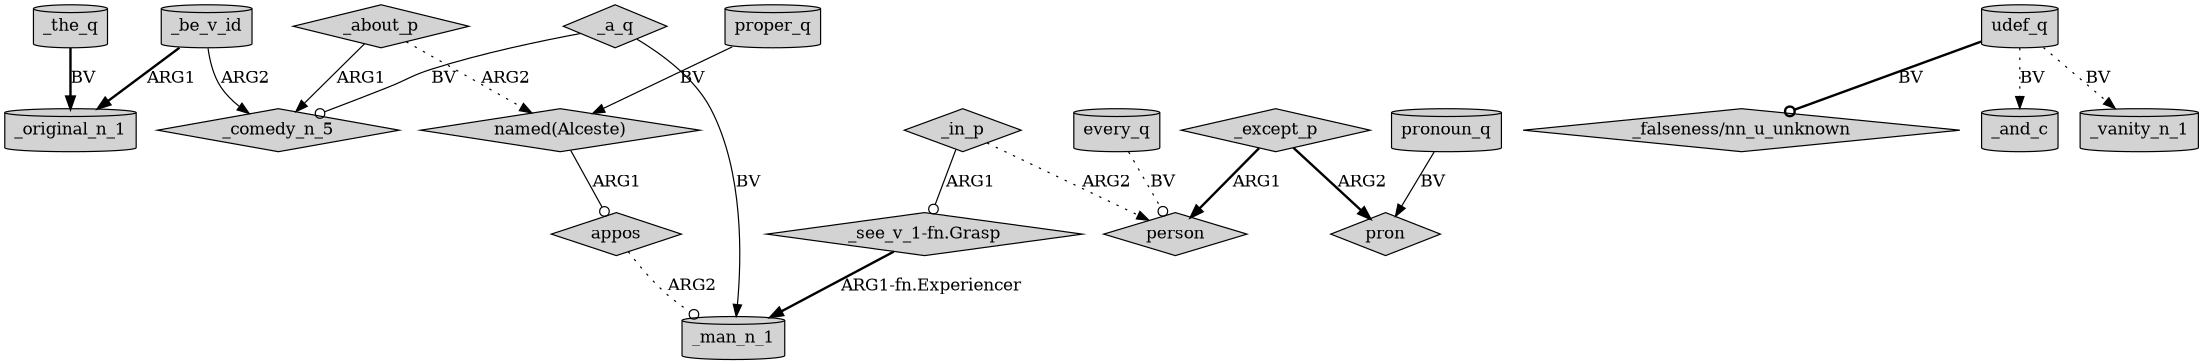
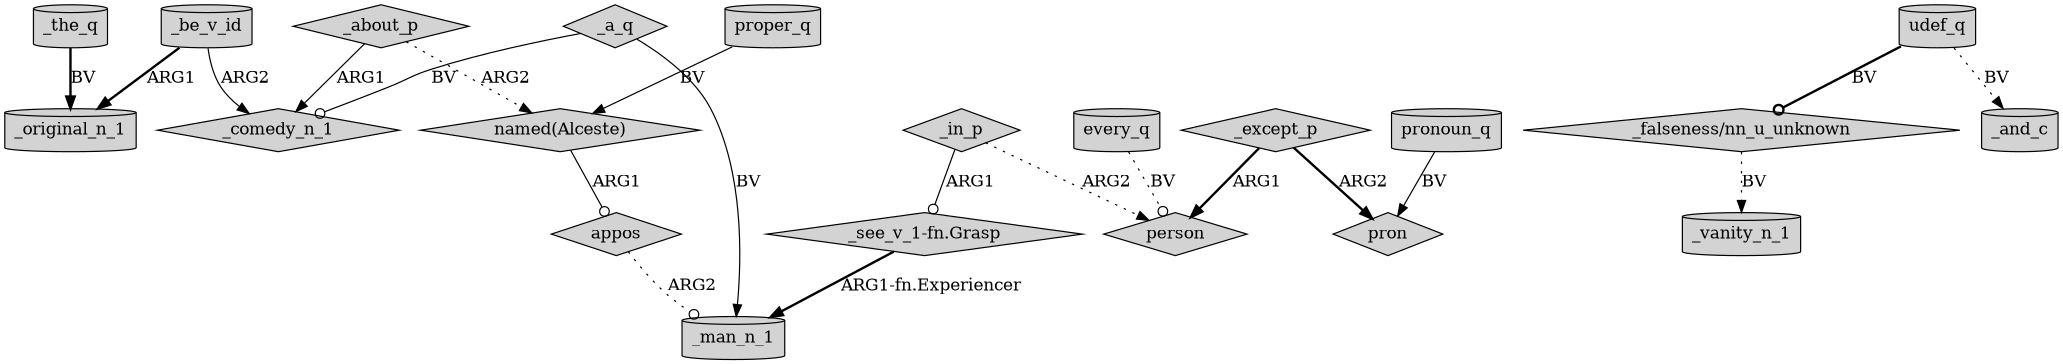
(2075, 74) -> (1742, 176)
(278, 130) -> (278, 130)
